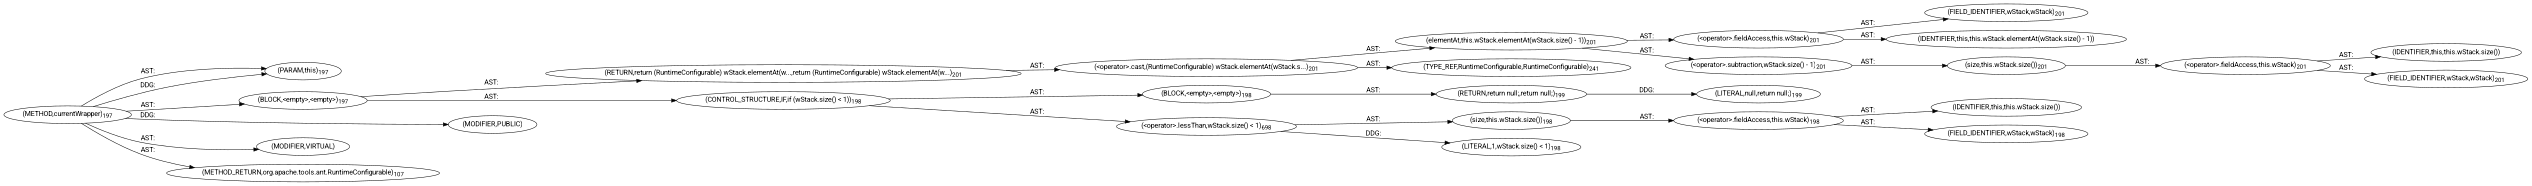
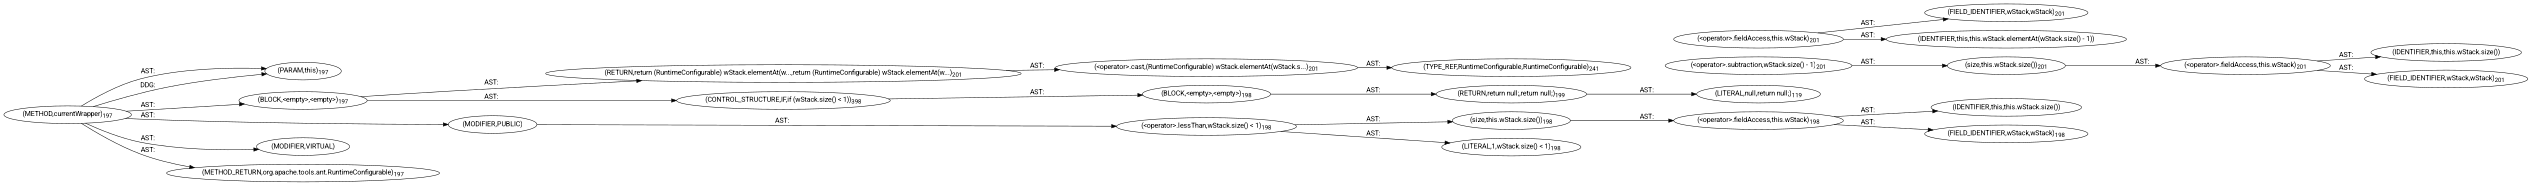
(1511, 41) -> none
(1648, 90) -> (1648, 90)
(1797, 93) -> (1797, 93)
(856, 100) -> (856, 100)
(997, 114) -> (824, 125)
(149, 115) -> (149, 115)
(1267, 126) -> (1267, 126)
(1375, 134) -> (1375, 134)
(399, 172) -> (399, 172)
